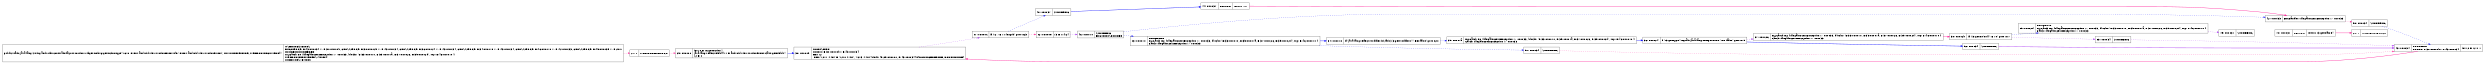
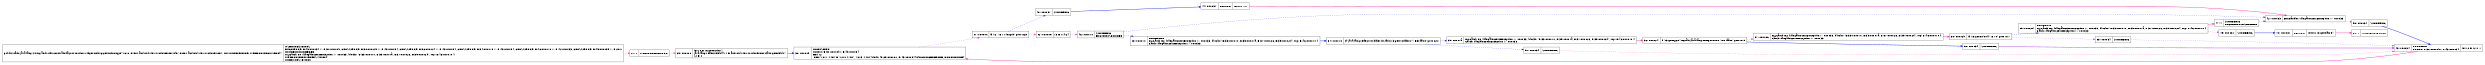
none -> (2237, 23)
none -> (2264, 33)
(2406, 35) -> (2406, 35)
(1639, 40) -> (1639, 40)
(1421, 48) -> (1474, 47)
